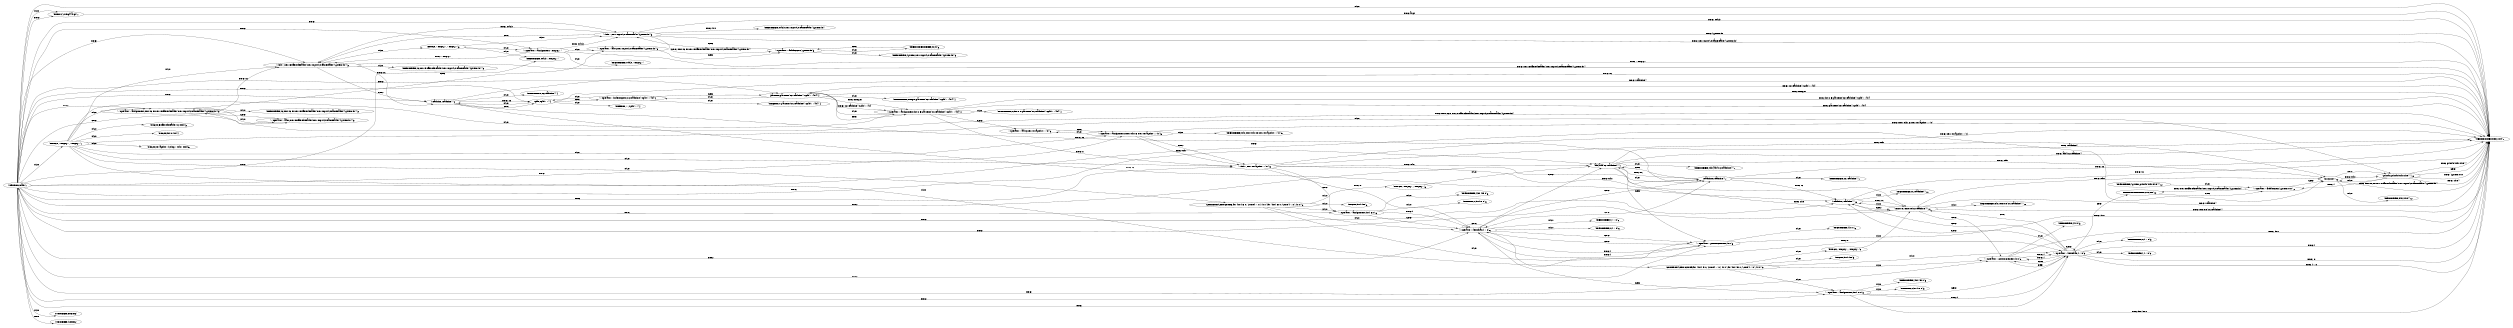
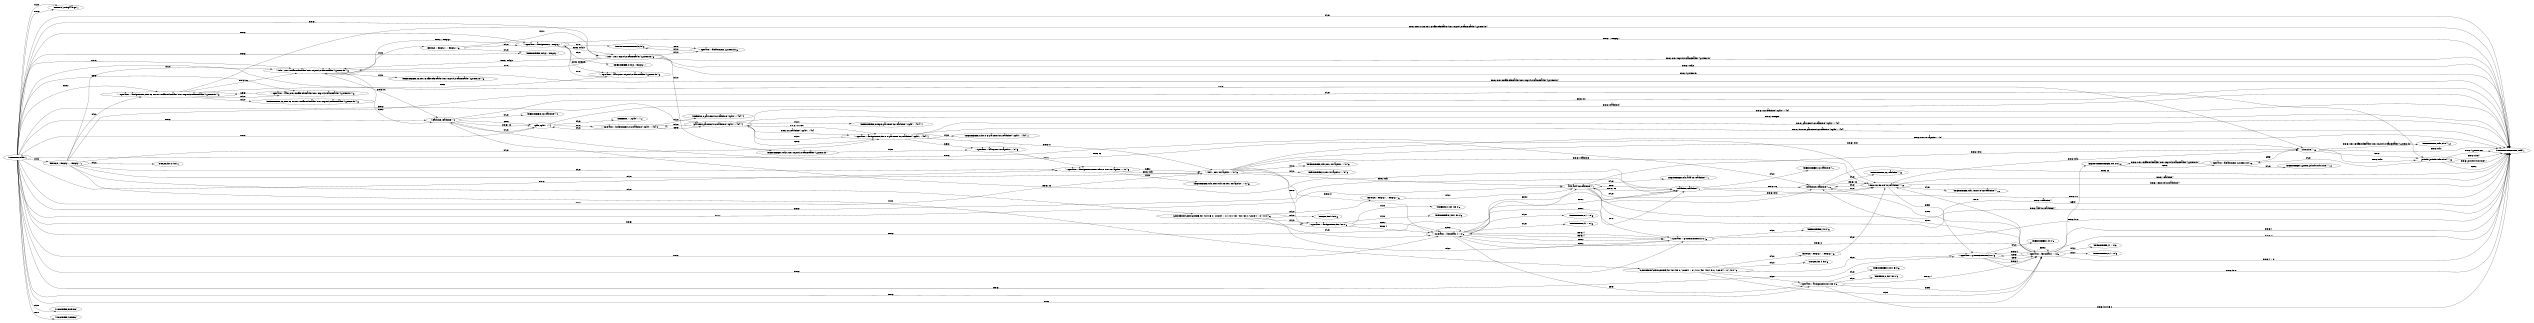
(1334, 14) -> none
(711, 28) -> (676, 78)
none -> (589, 46)
(704, 47) -> none
(711, 49) -> (676, 52)
(578, 50) -> (579, 62)
(924, 55) -> none
(718, 58) -> (573, 73)
(1818, 124) -> none
(168, 125) -> none
(1080, 129) -> (1047, 158)
(1073, 133) -> (901, 151)
(168, 147) -> none
none -> (1328, 164)
none -> (1328, 172)
(1607, 179) -> (1581, 158)
(2364, 181) -> none
(2398, 183) -> (2436, 149)
(2161, 184) -> (2331, 166)
(2331, 184) -> (2309, 158)
(2209, 186) -> (2264, 167)
(2350, 193) -> (2377, 144)
(578, 198) -> (579, 203)
(1799, 202) -> (1773, 193)
(948, 232) -> (958, 156)
